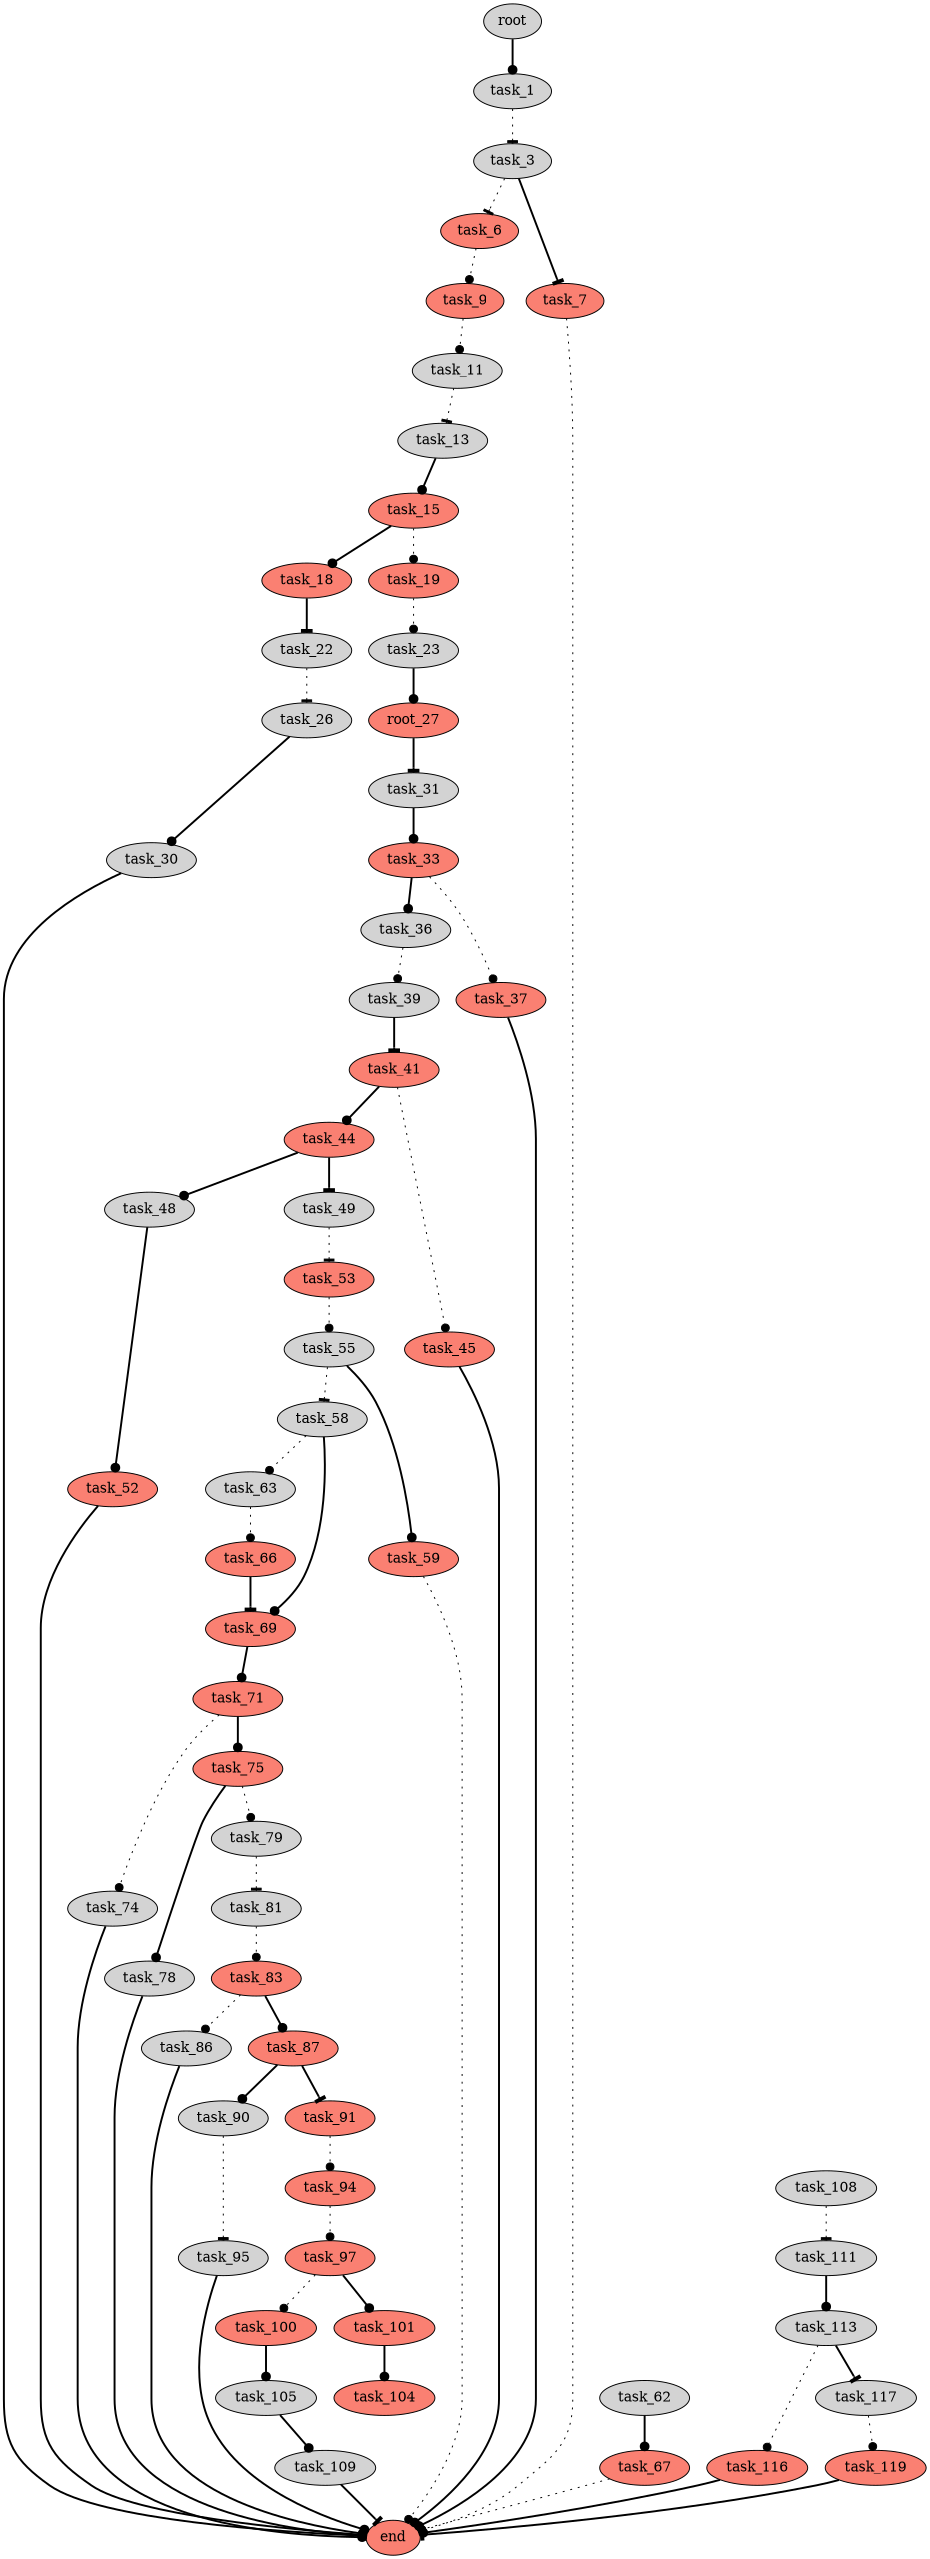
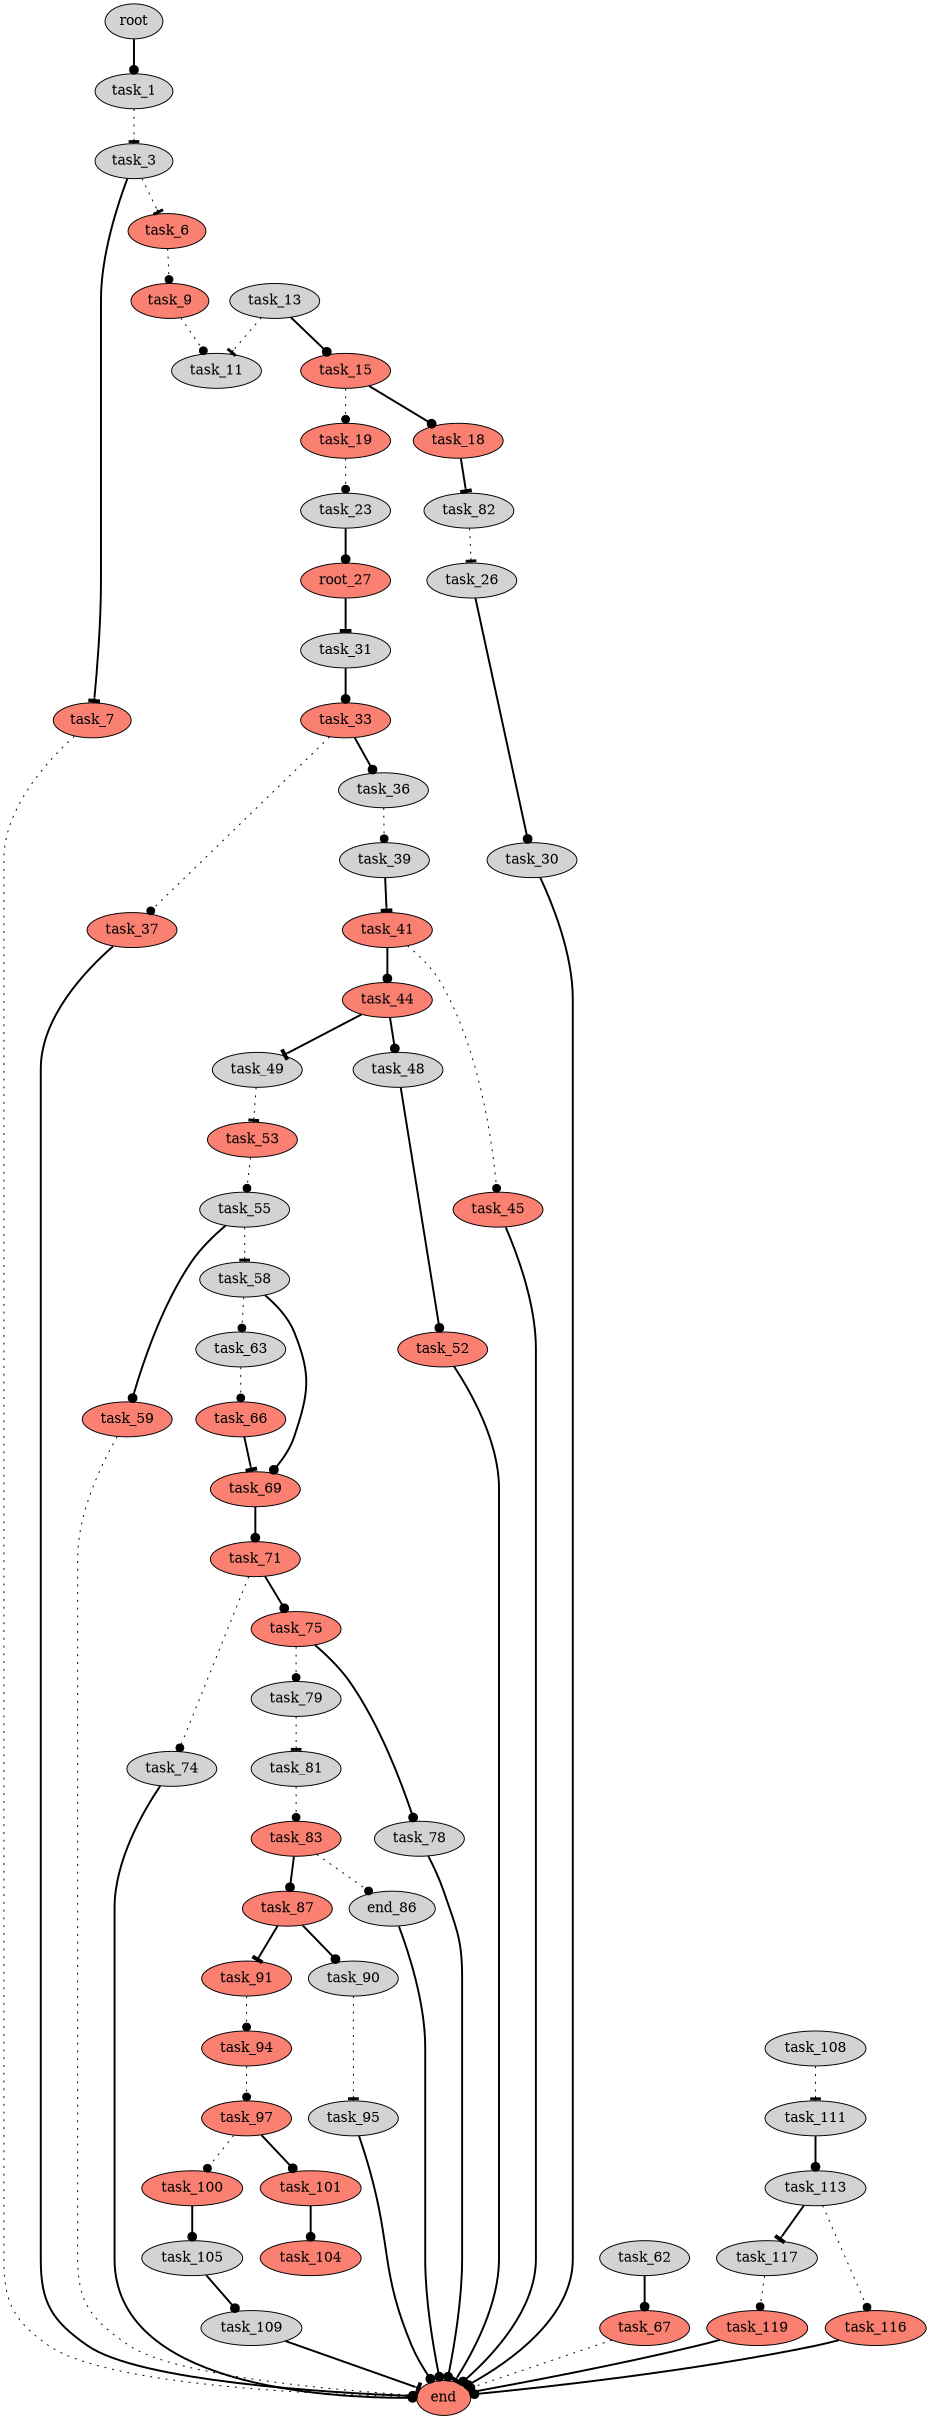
(451, 403) -> (247, 334)
(307, 650) -> (469, 511)
(186, 2048) -> (392, 1909)
